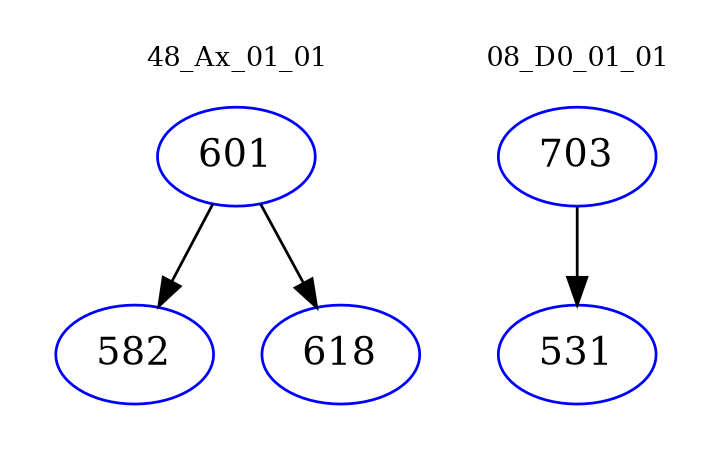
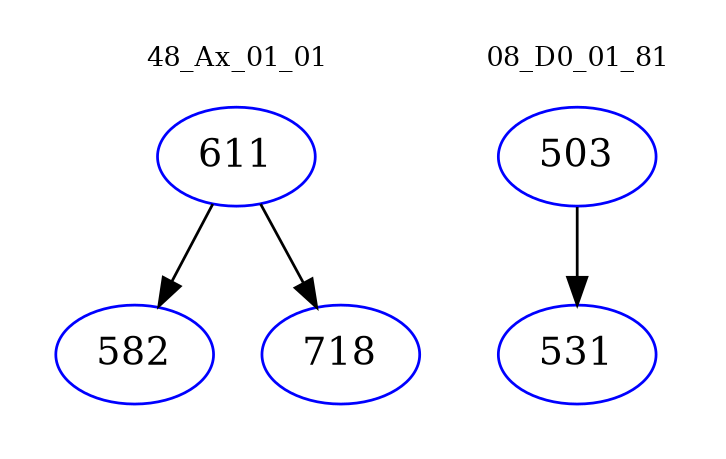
(579, 59) -> (579, 59)
(236, 157) -> (236, 157)
(577, 157) -> (577, 157)
(341, 355) -> (341, 355)
